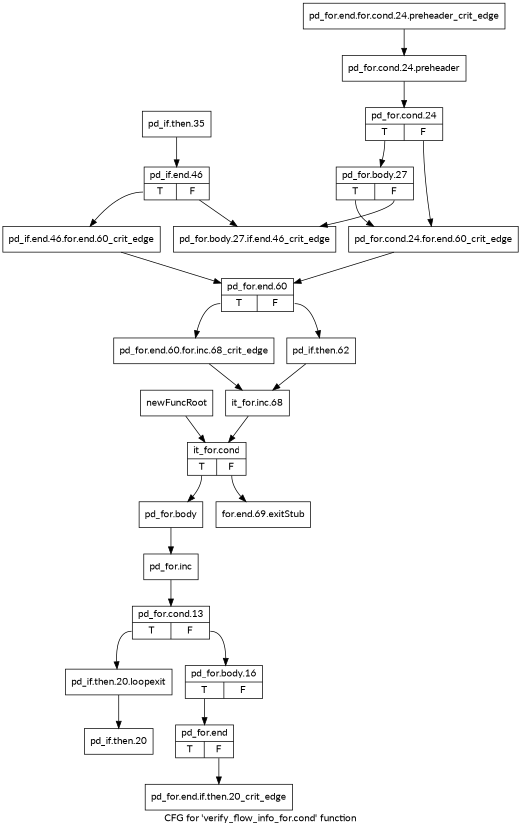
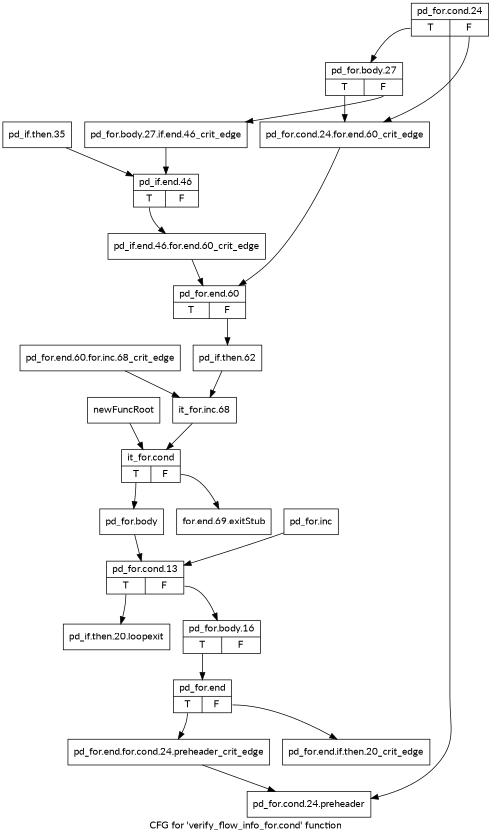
(404, 91) -> (450, 436)
(215, 211) -> (166, 157)
(204, 313) -> none
(171, 537) -> (137, 544)
none -> (186, 723)
(119, 741) -> none
